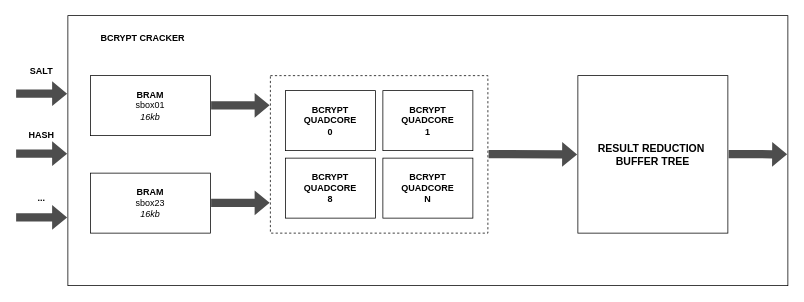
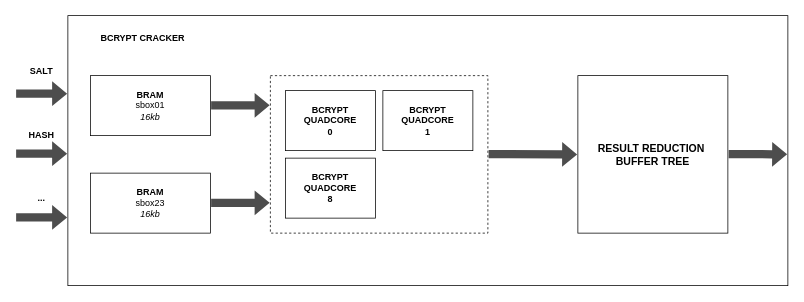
(428, 188) -> none
